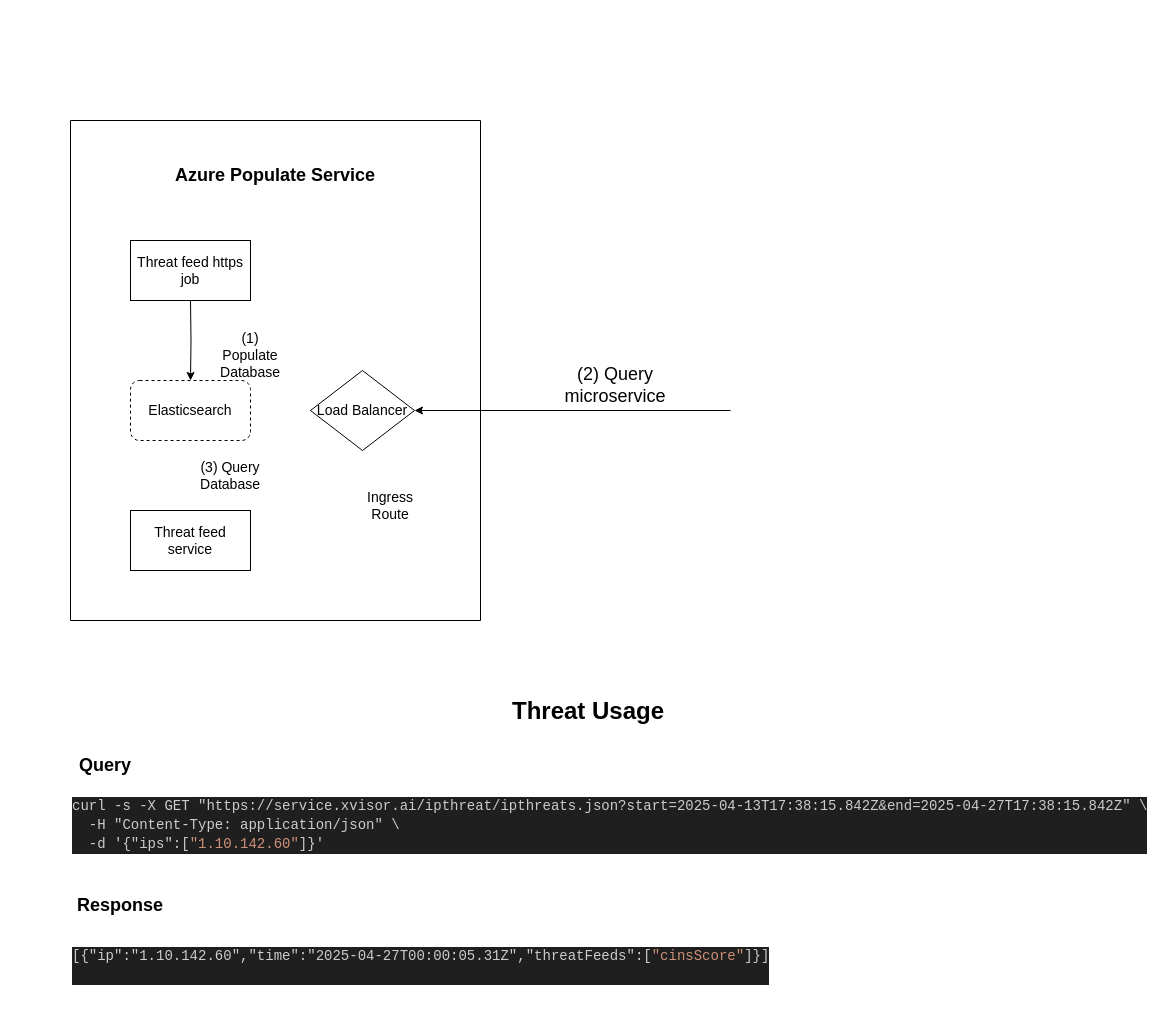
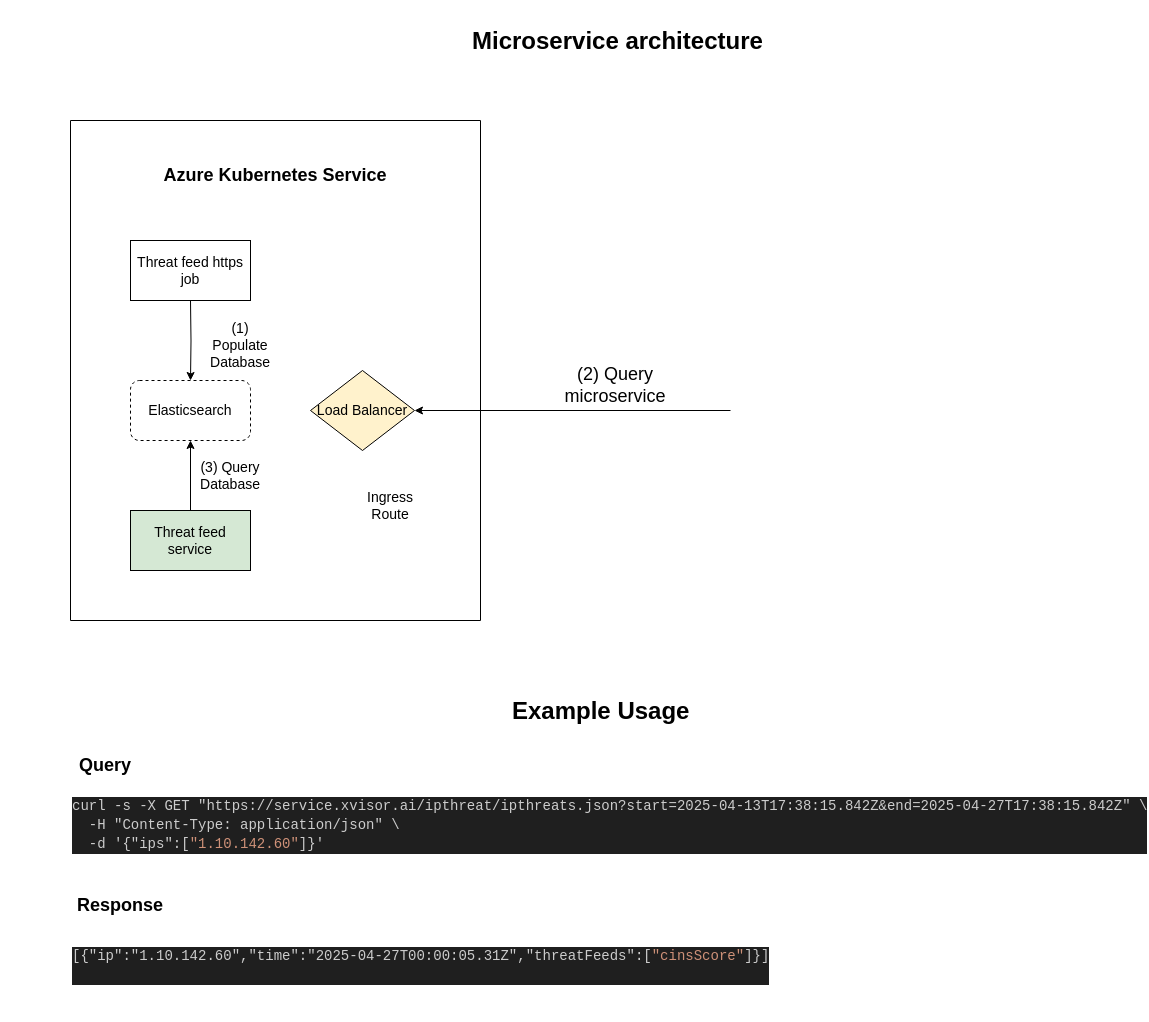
none -> (661, 61)
(276, 176) -> (276, 176)
(251, 356) -> (241, 346)
(363, 411) -> (363, 411)
none -> (191, 479)
(191, 541) -> (191, 541)
(551, 705) -> (553, 705)
